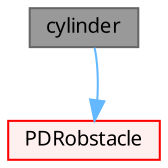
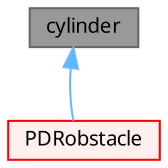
(98, 74) -> (70, 95)
